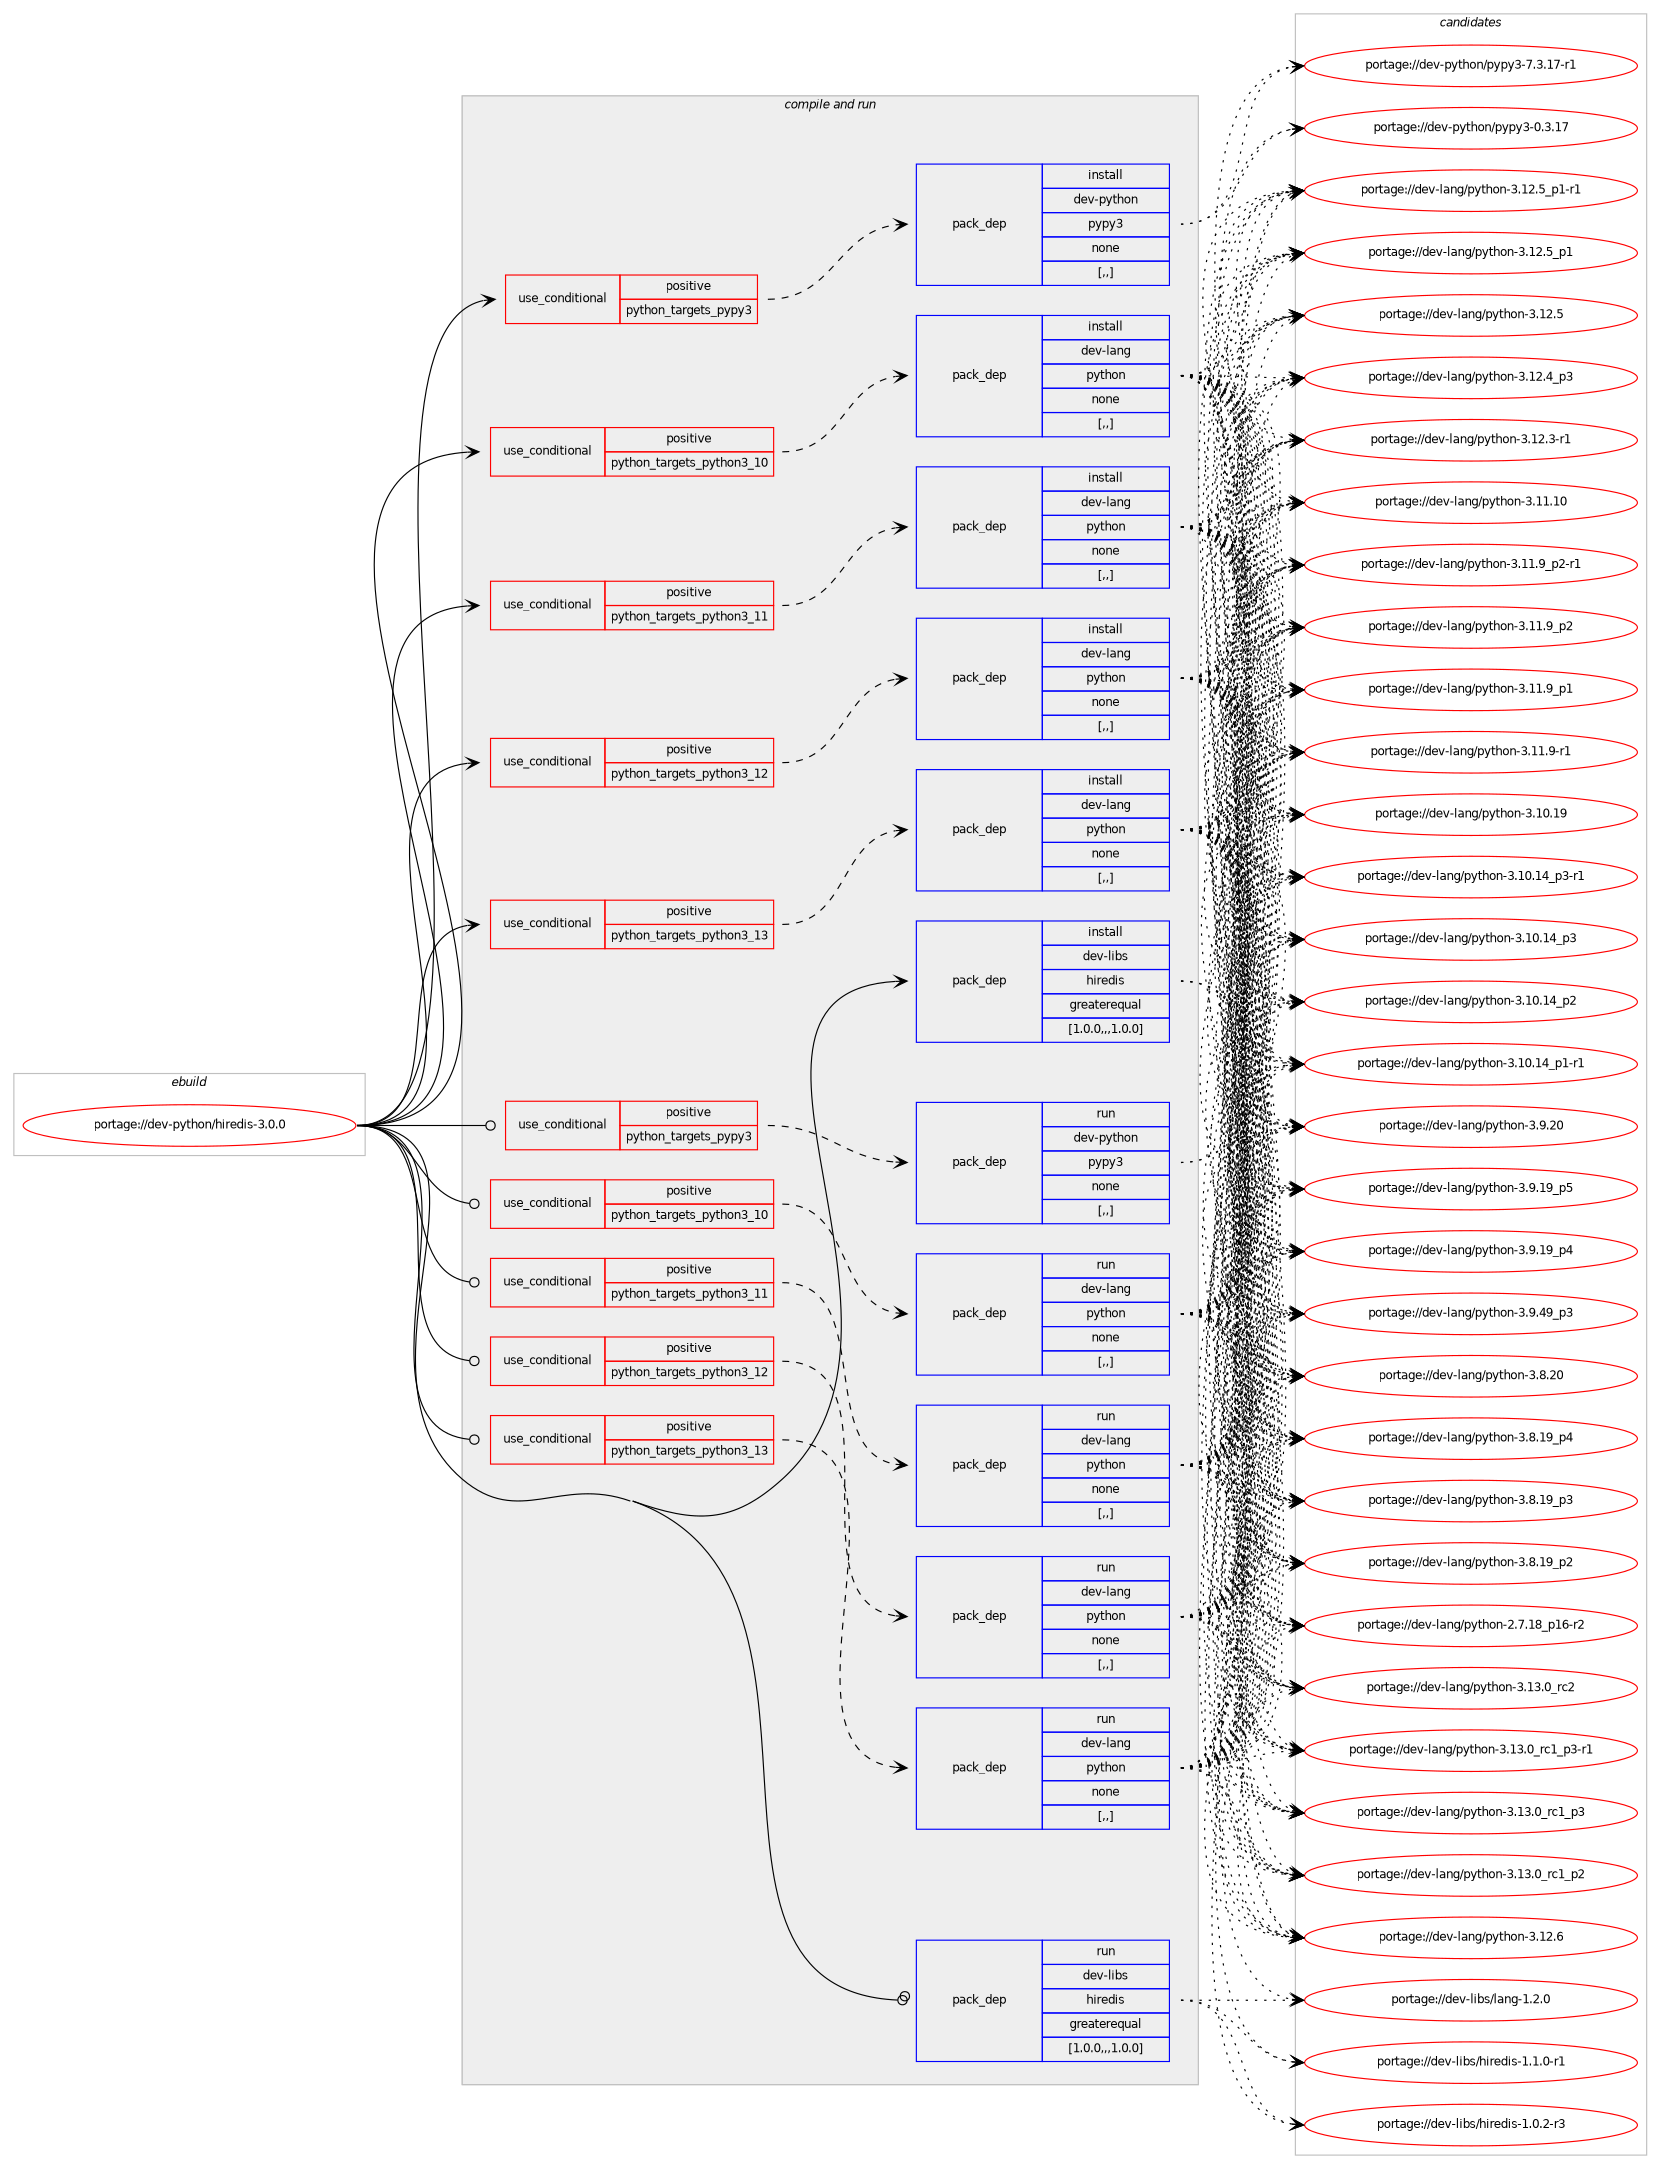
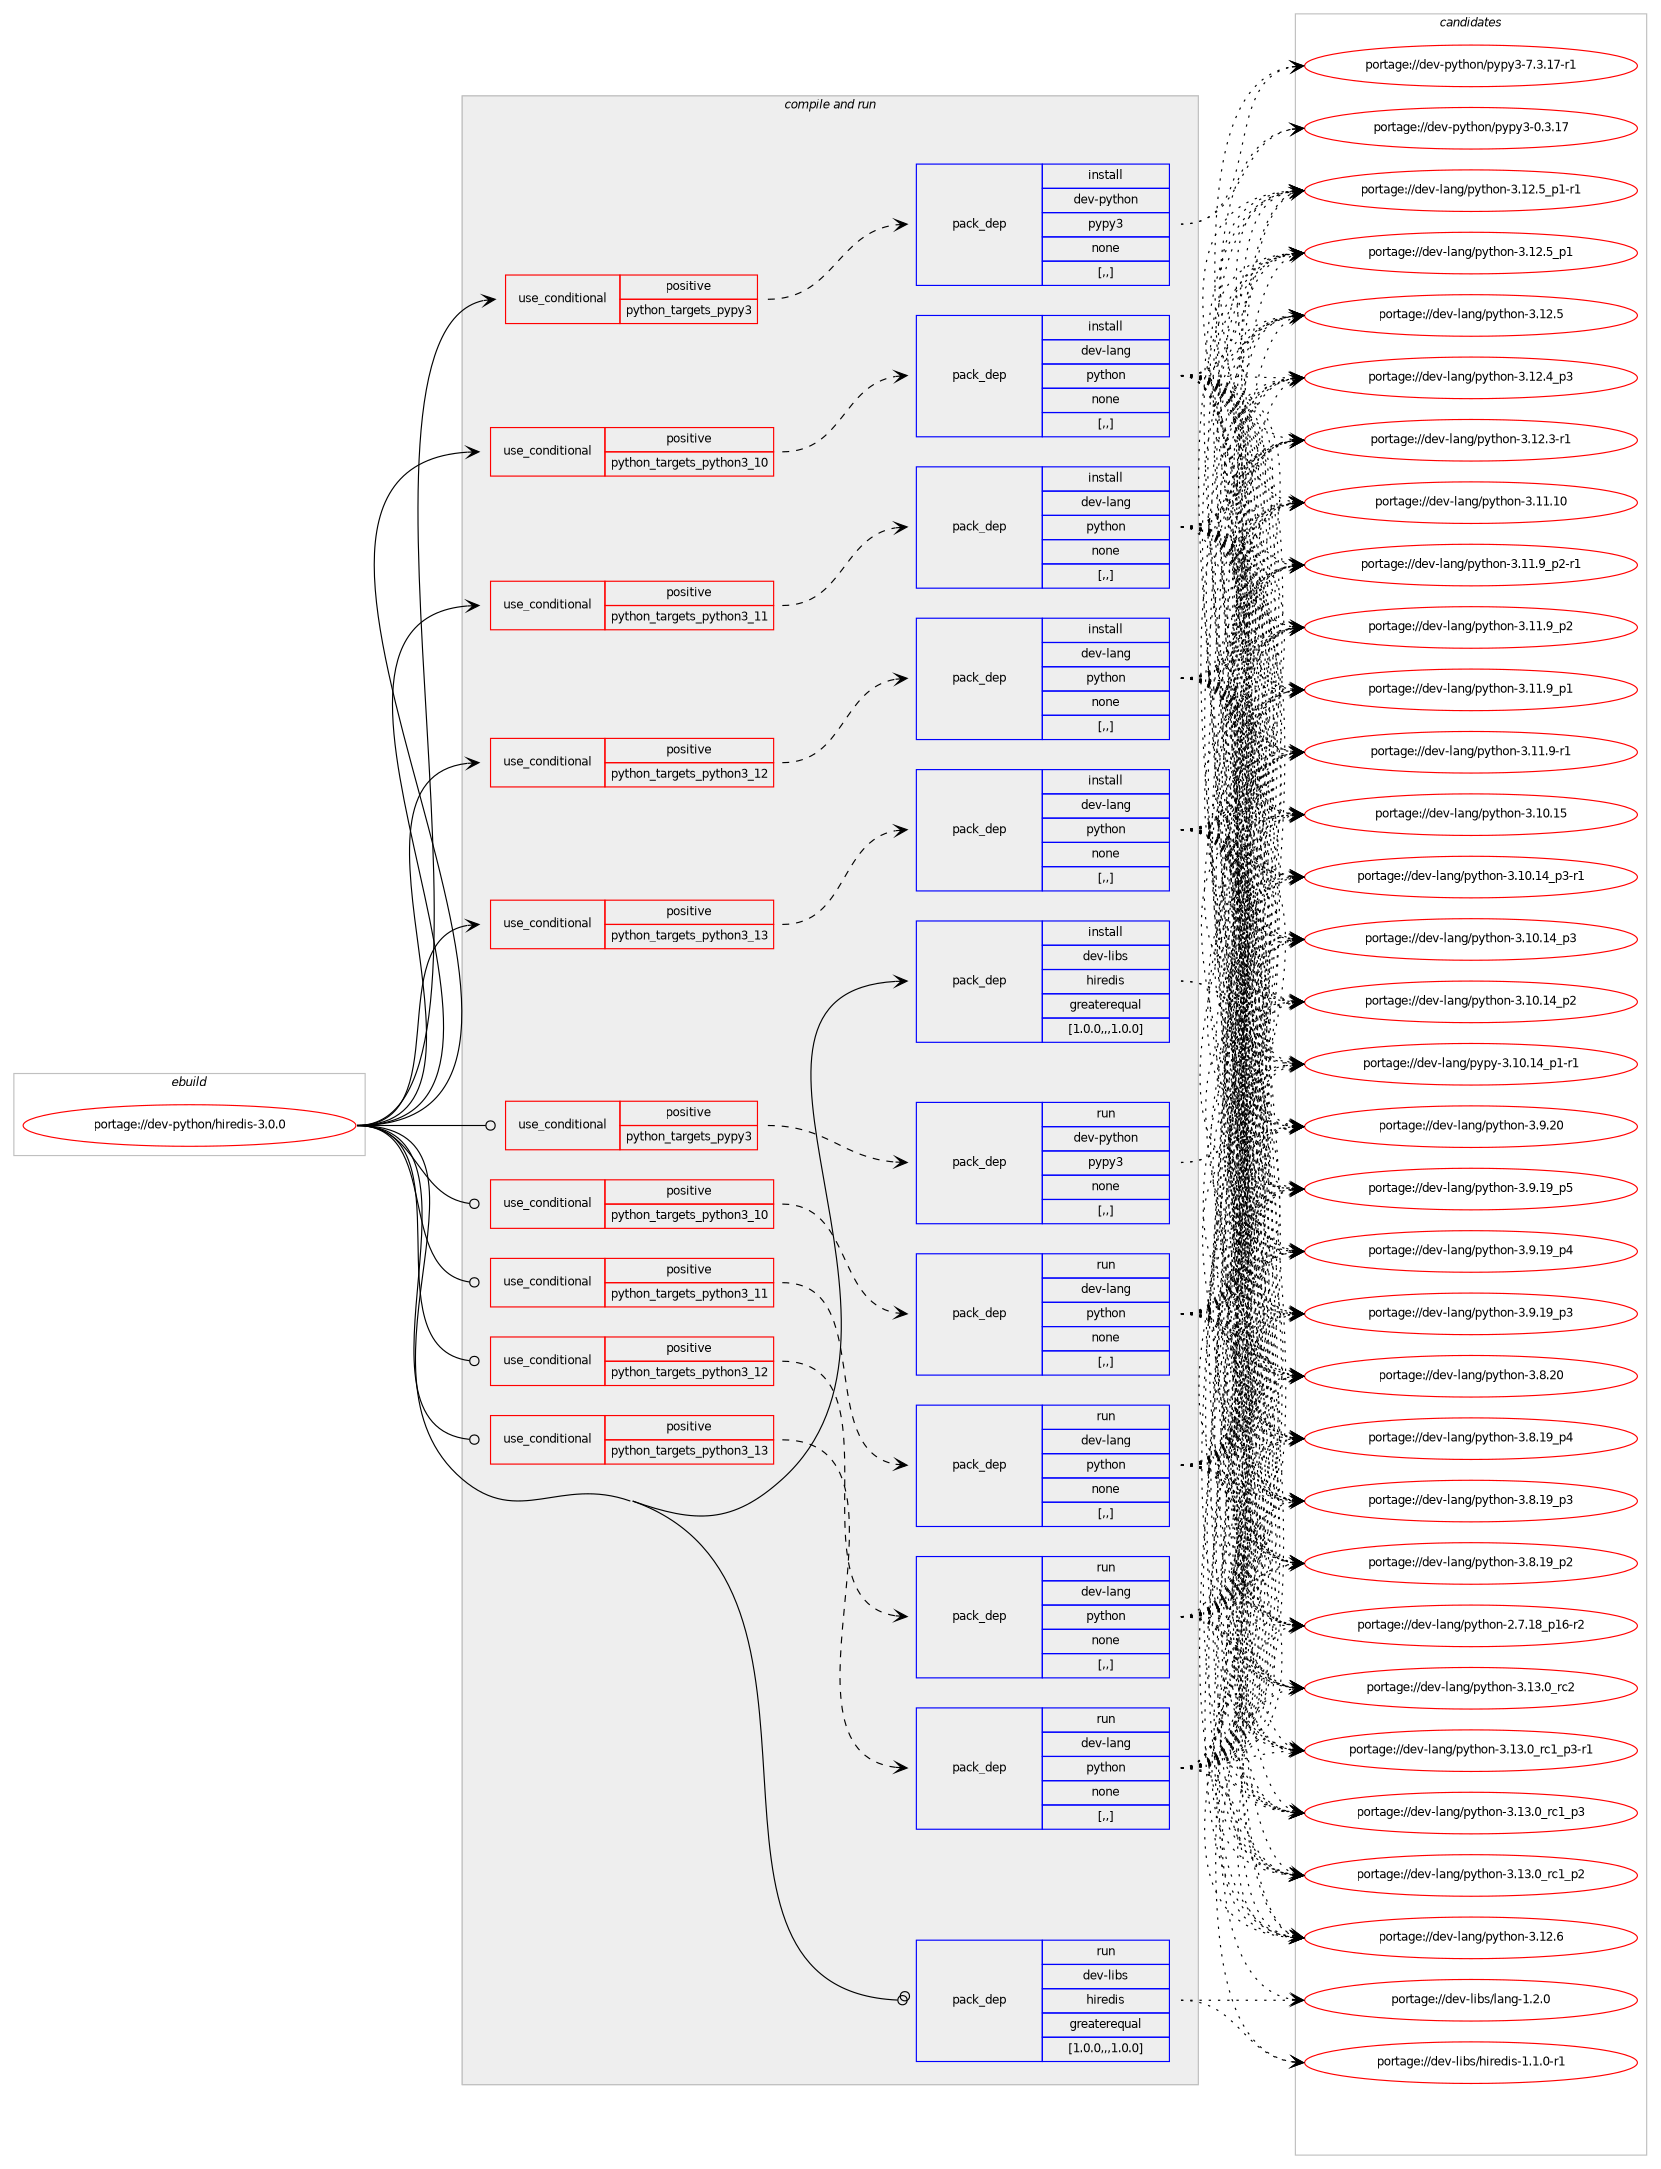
(1471, 815) -> (1471, 815)
(1471, 1064) -> (1471, 1064)
(1471, 1314) -> (1471, 1314)
(1471, 2125) -> none
